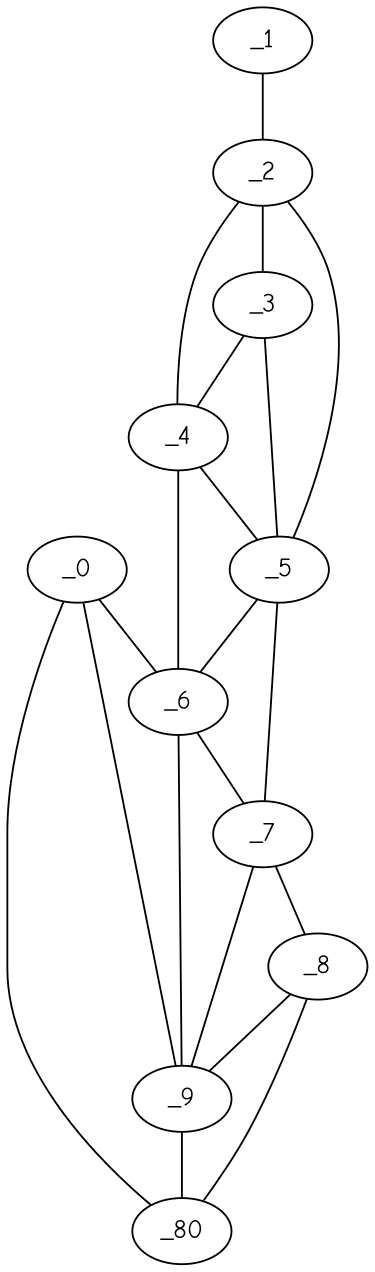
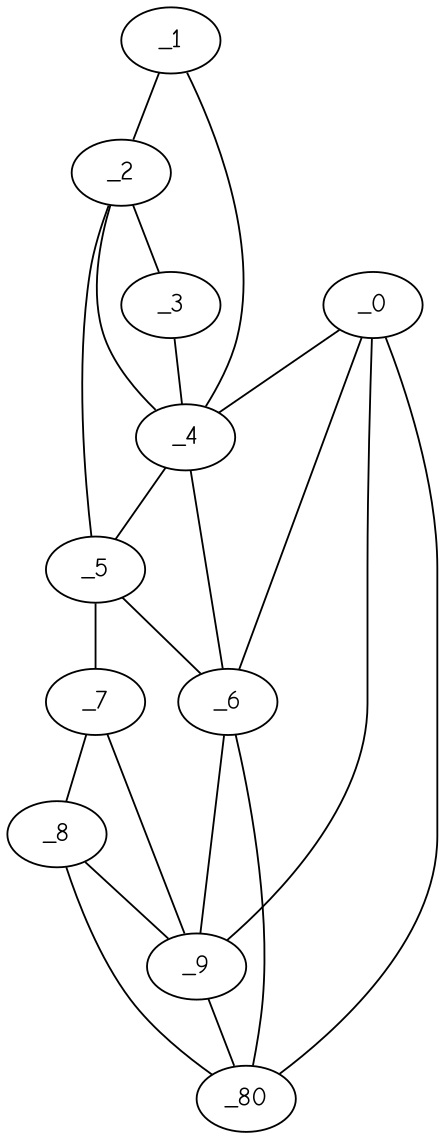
none -> (240, 239)
none -> (279, 371)
(271, 437) -> none
(221, 768) -> (261, 891)
